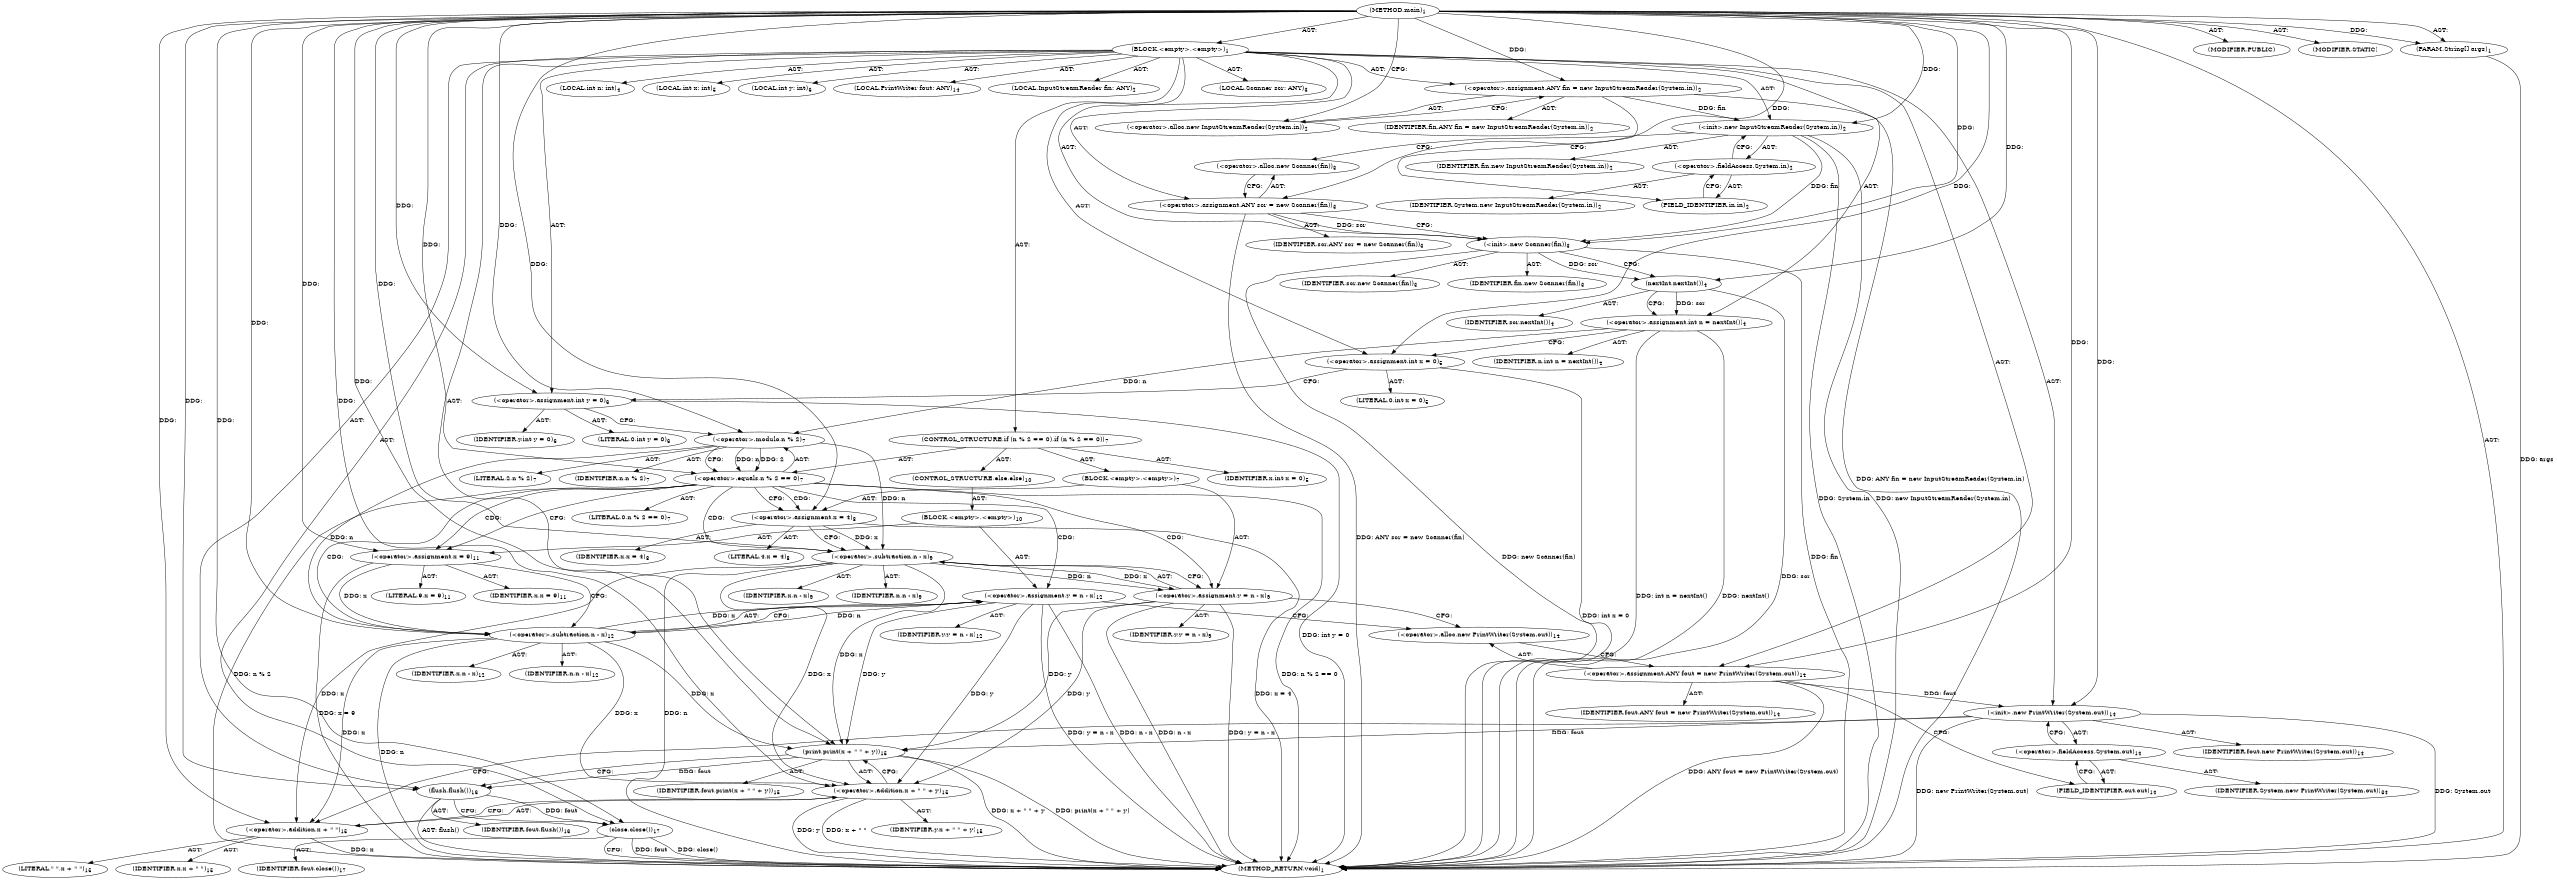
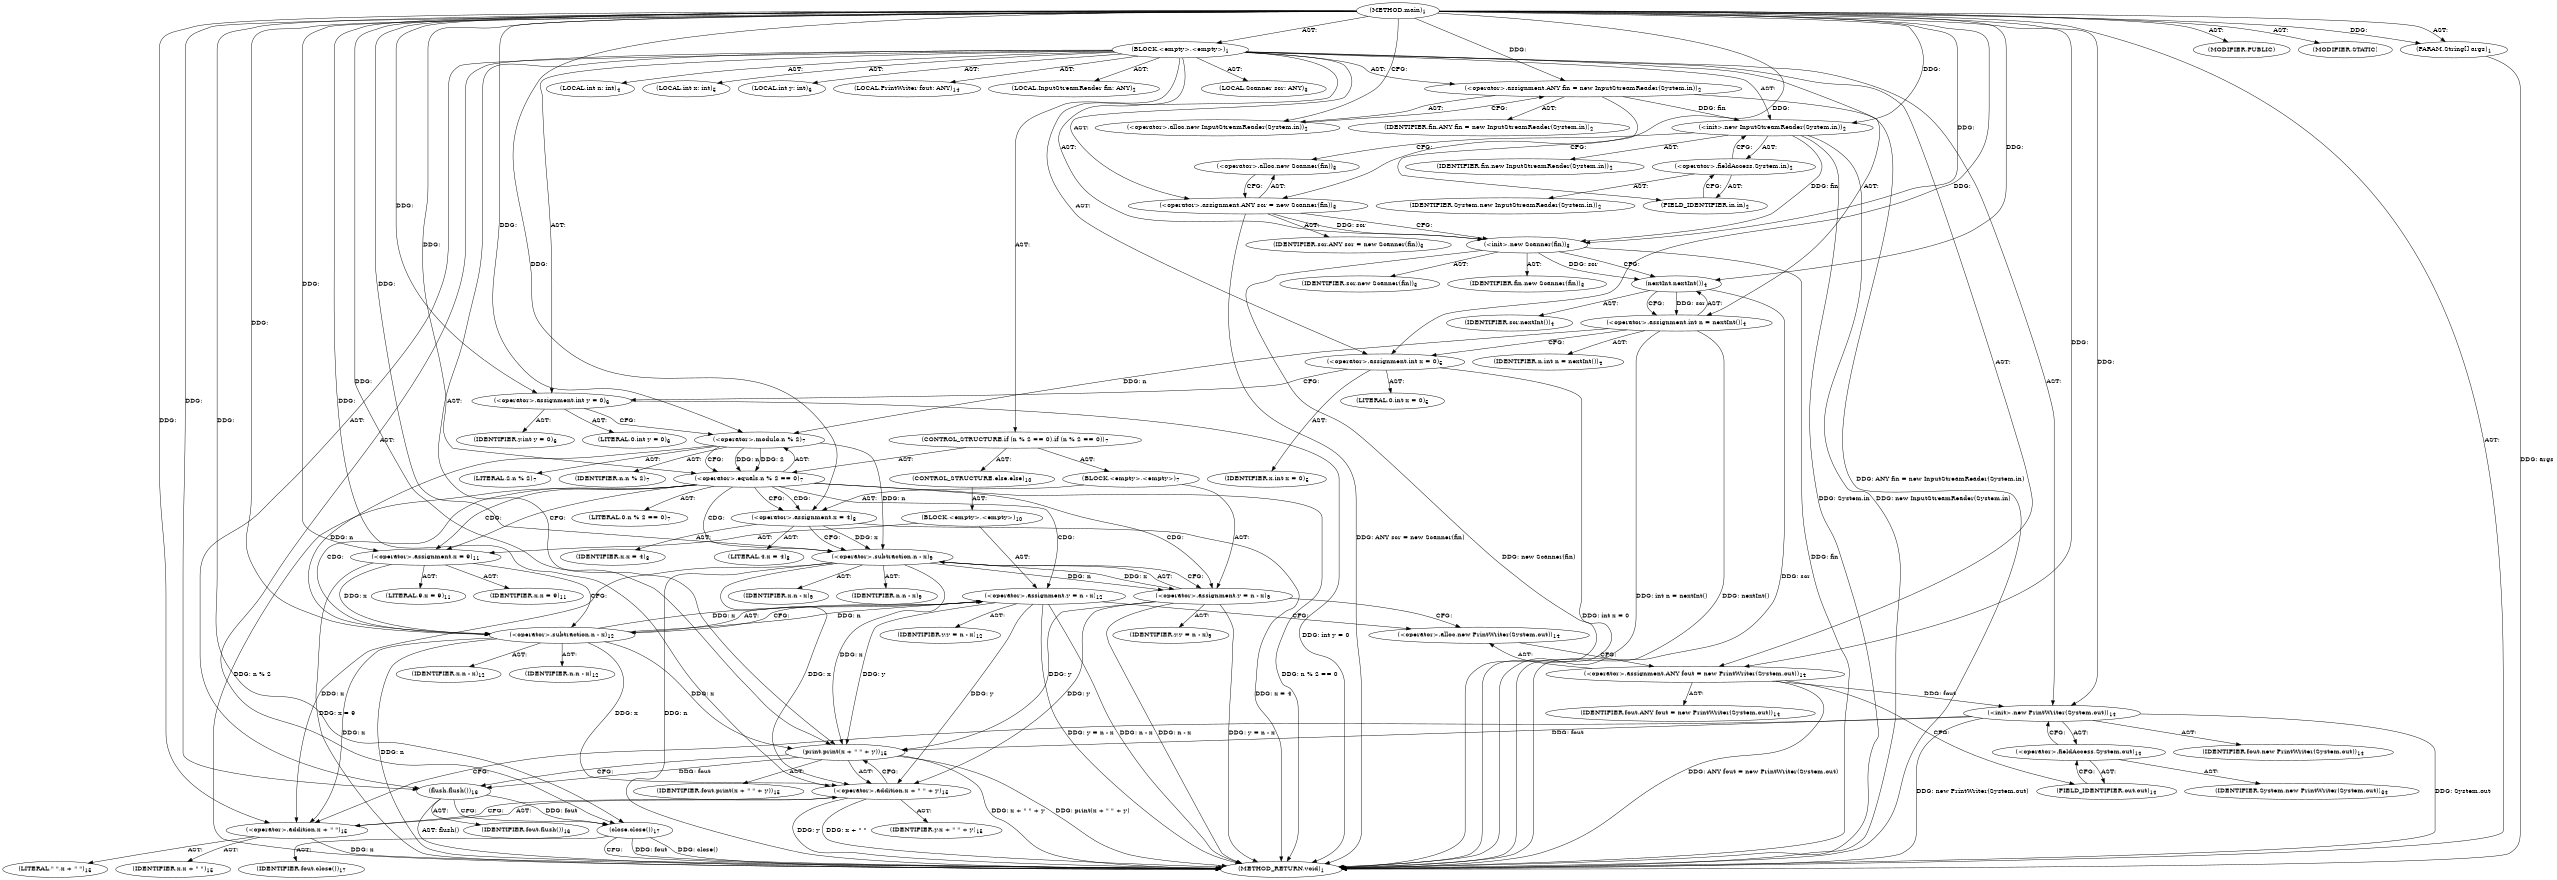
none -> (1707, 305)
(1143, 460) -> (1314, 415)
